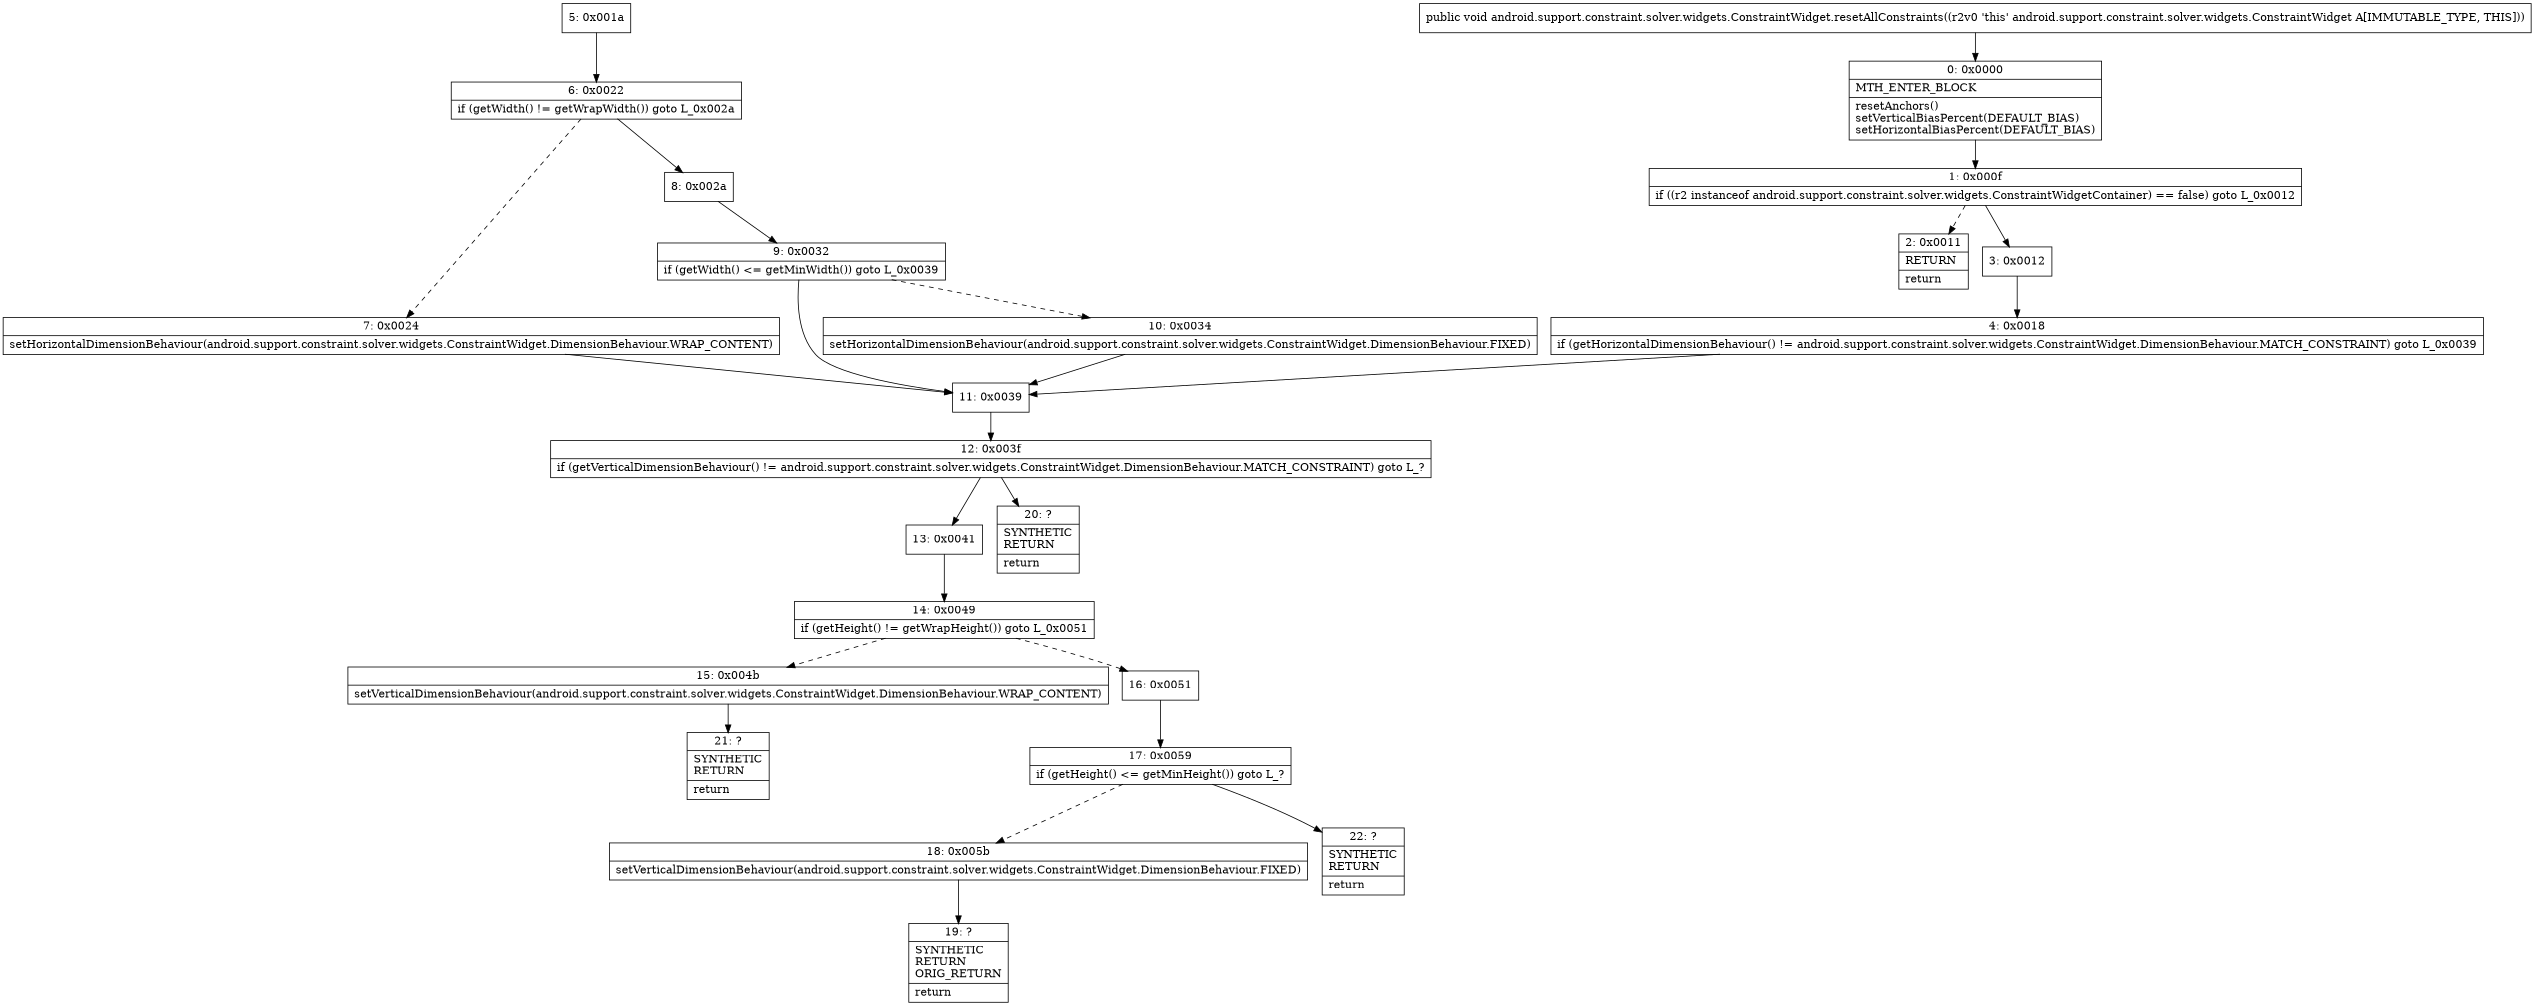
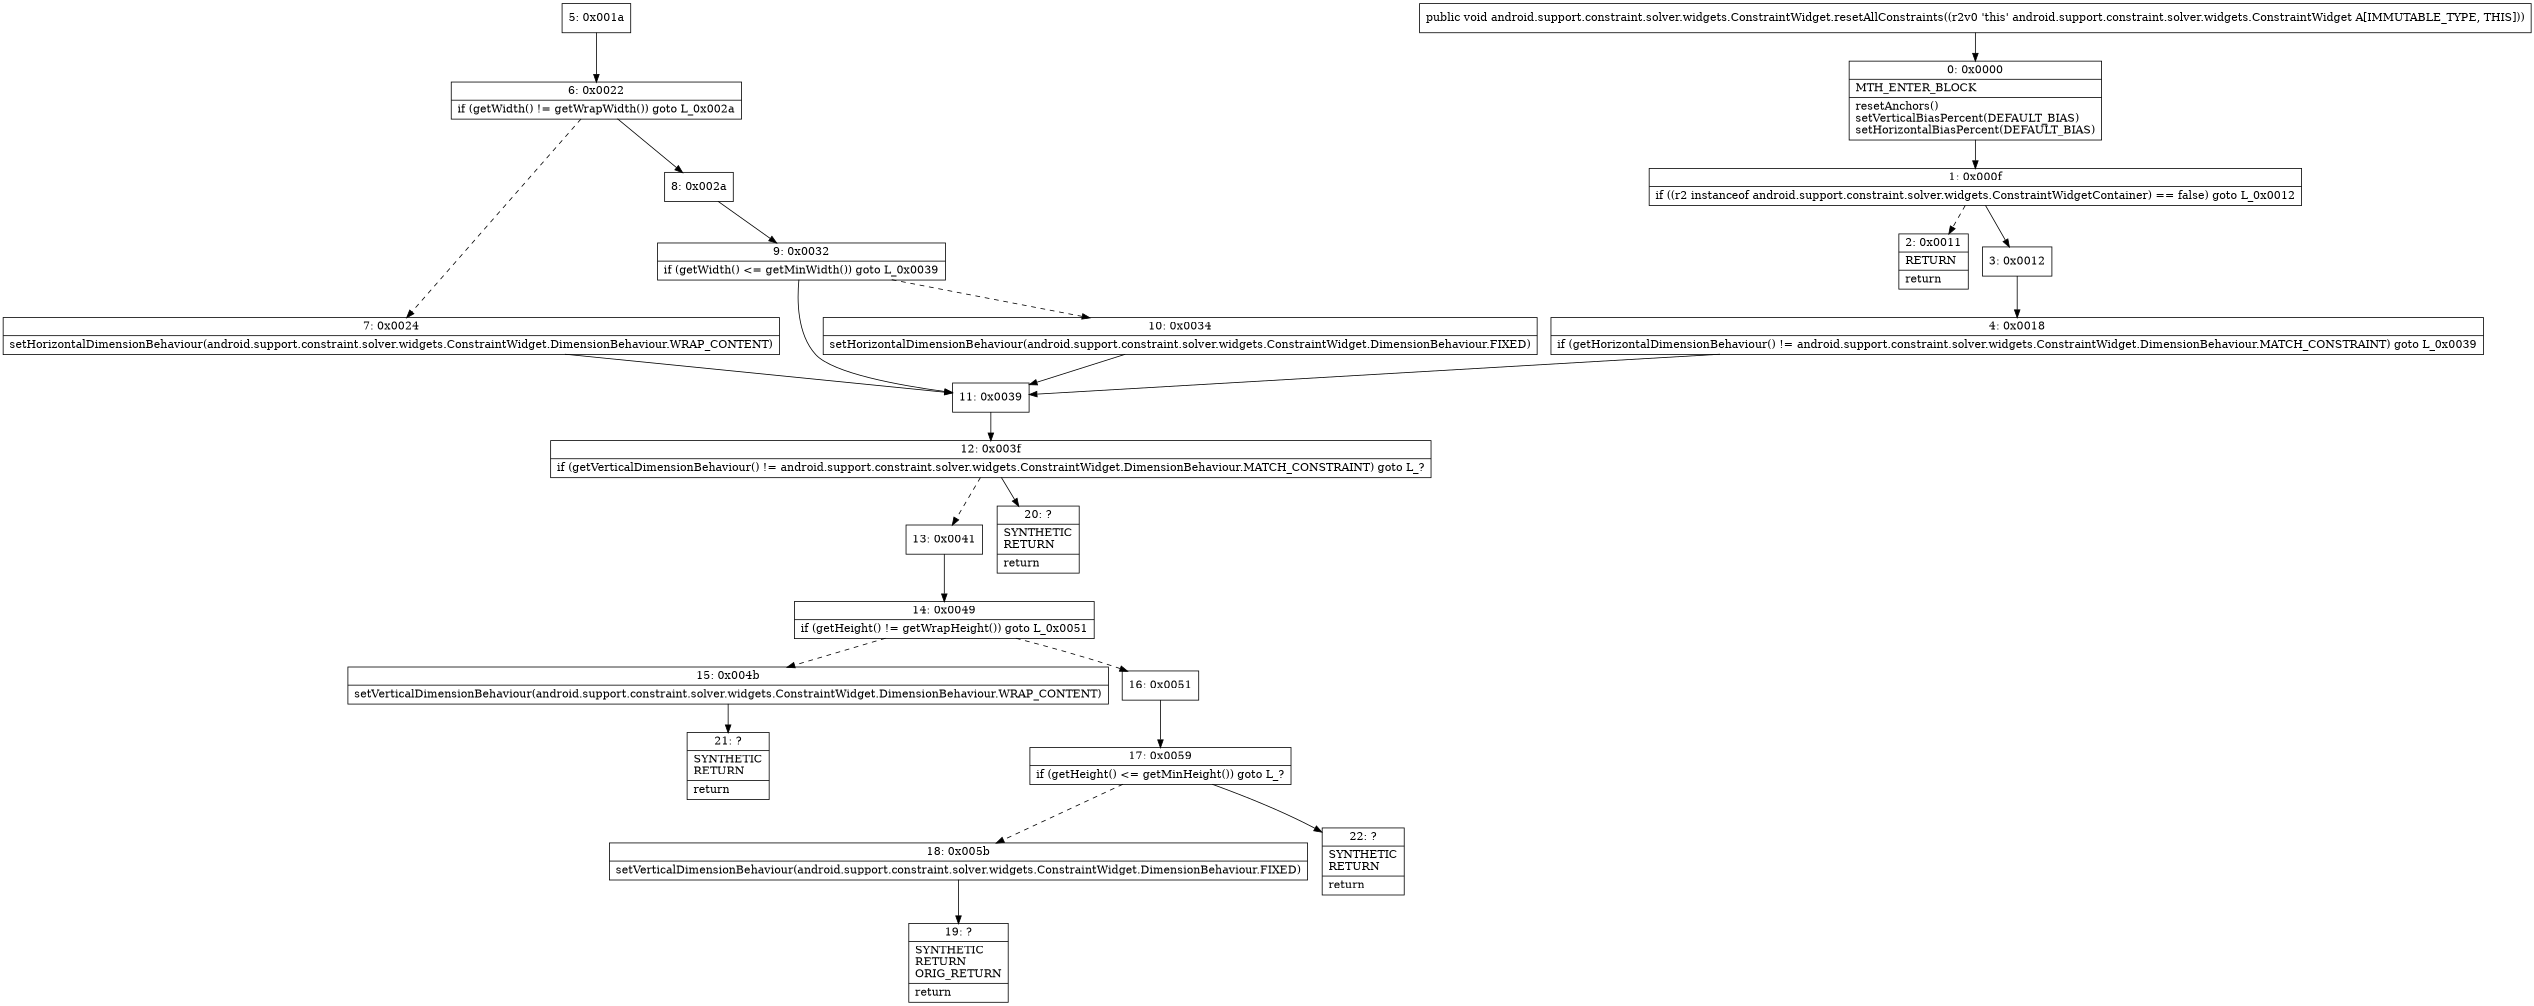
(968, 498) -> (968, 498)
